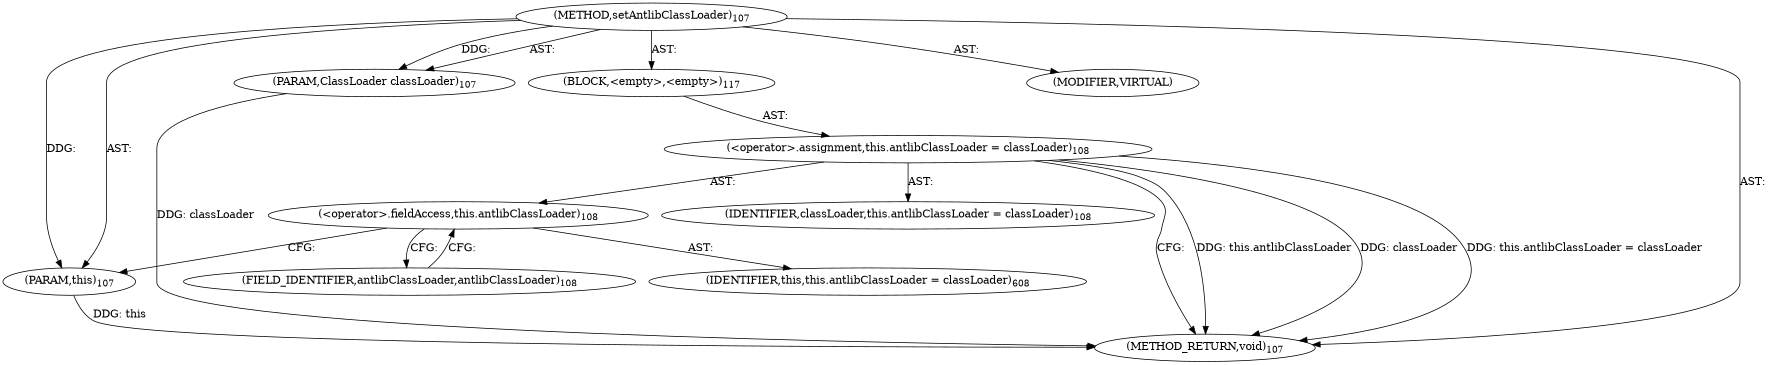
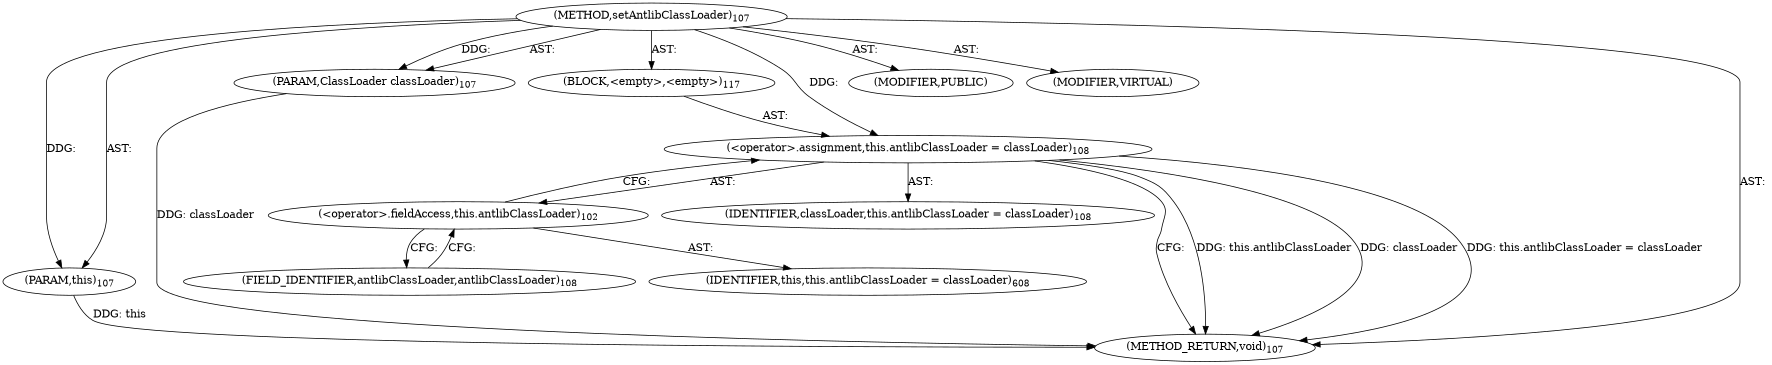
none -> (788, 74)
none -> (931, 83)
(590, 214) -> (590, 214)
(257, 250) -> (627, 176)
